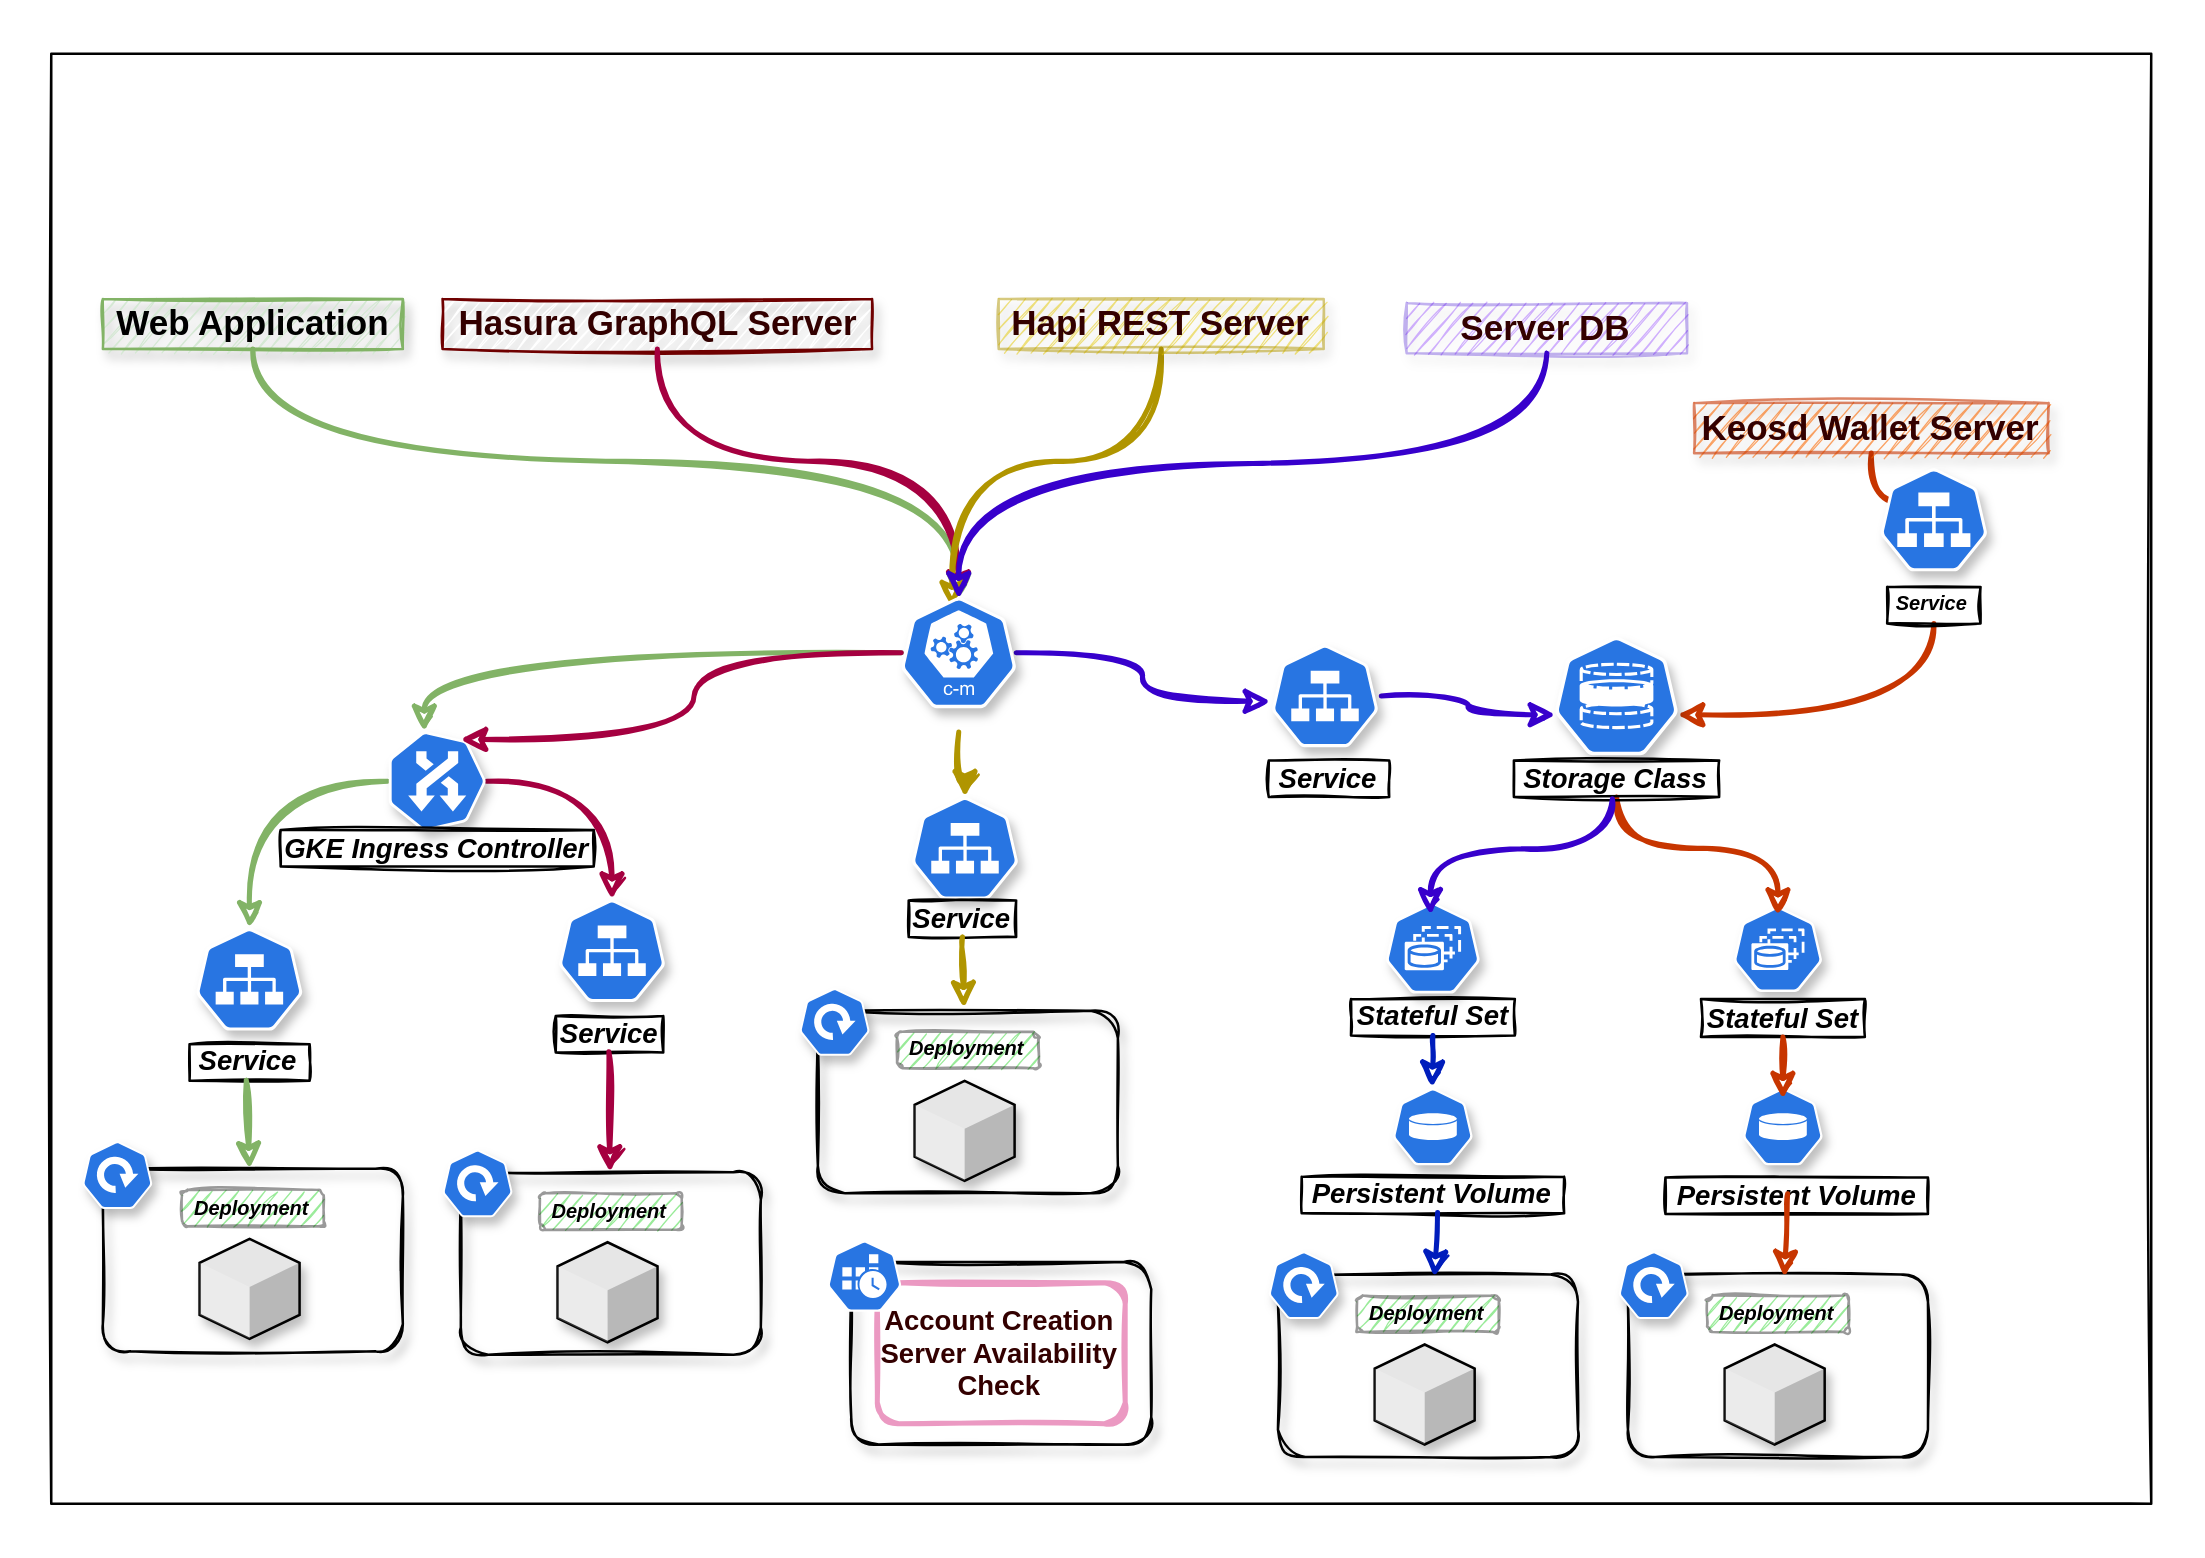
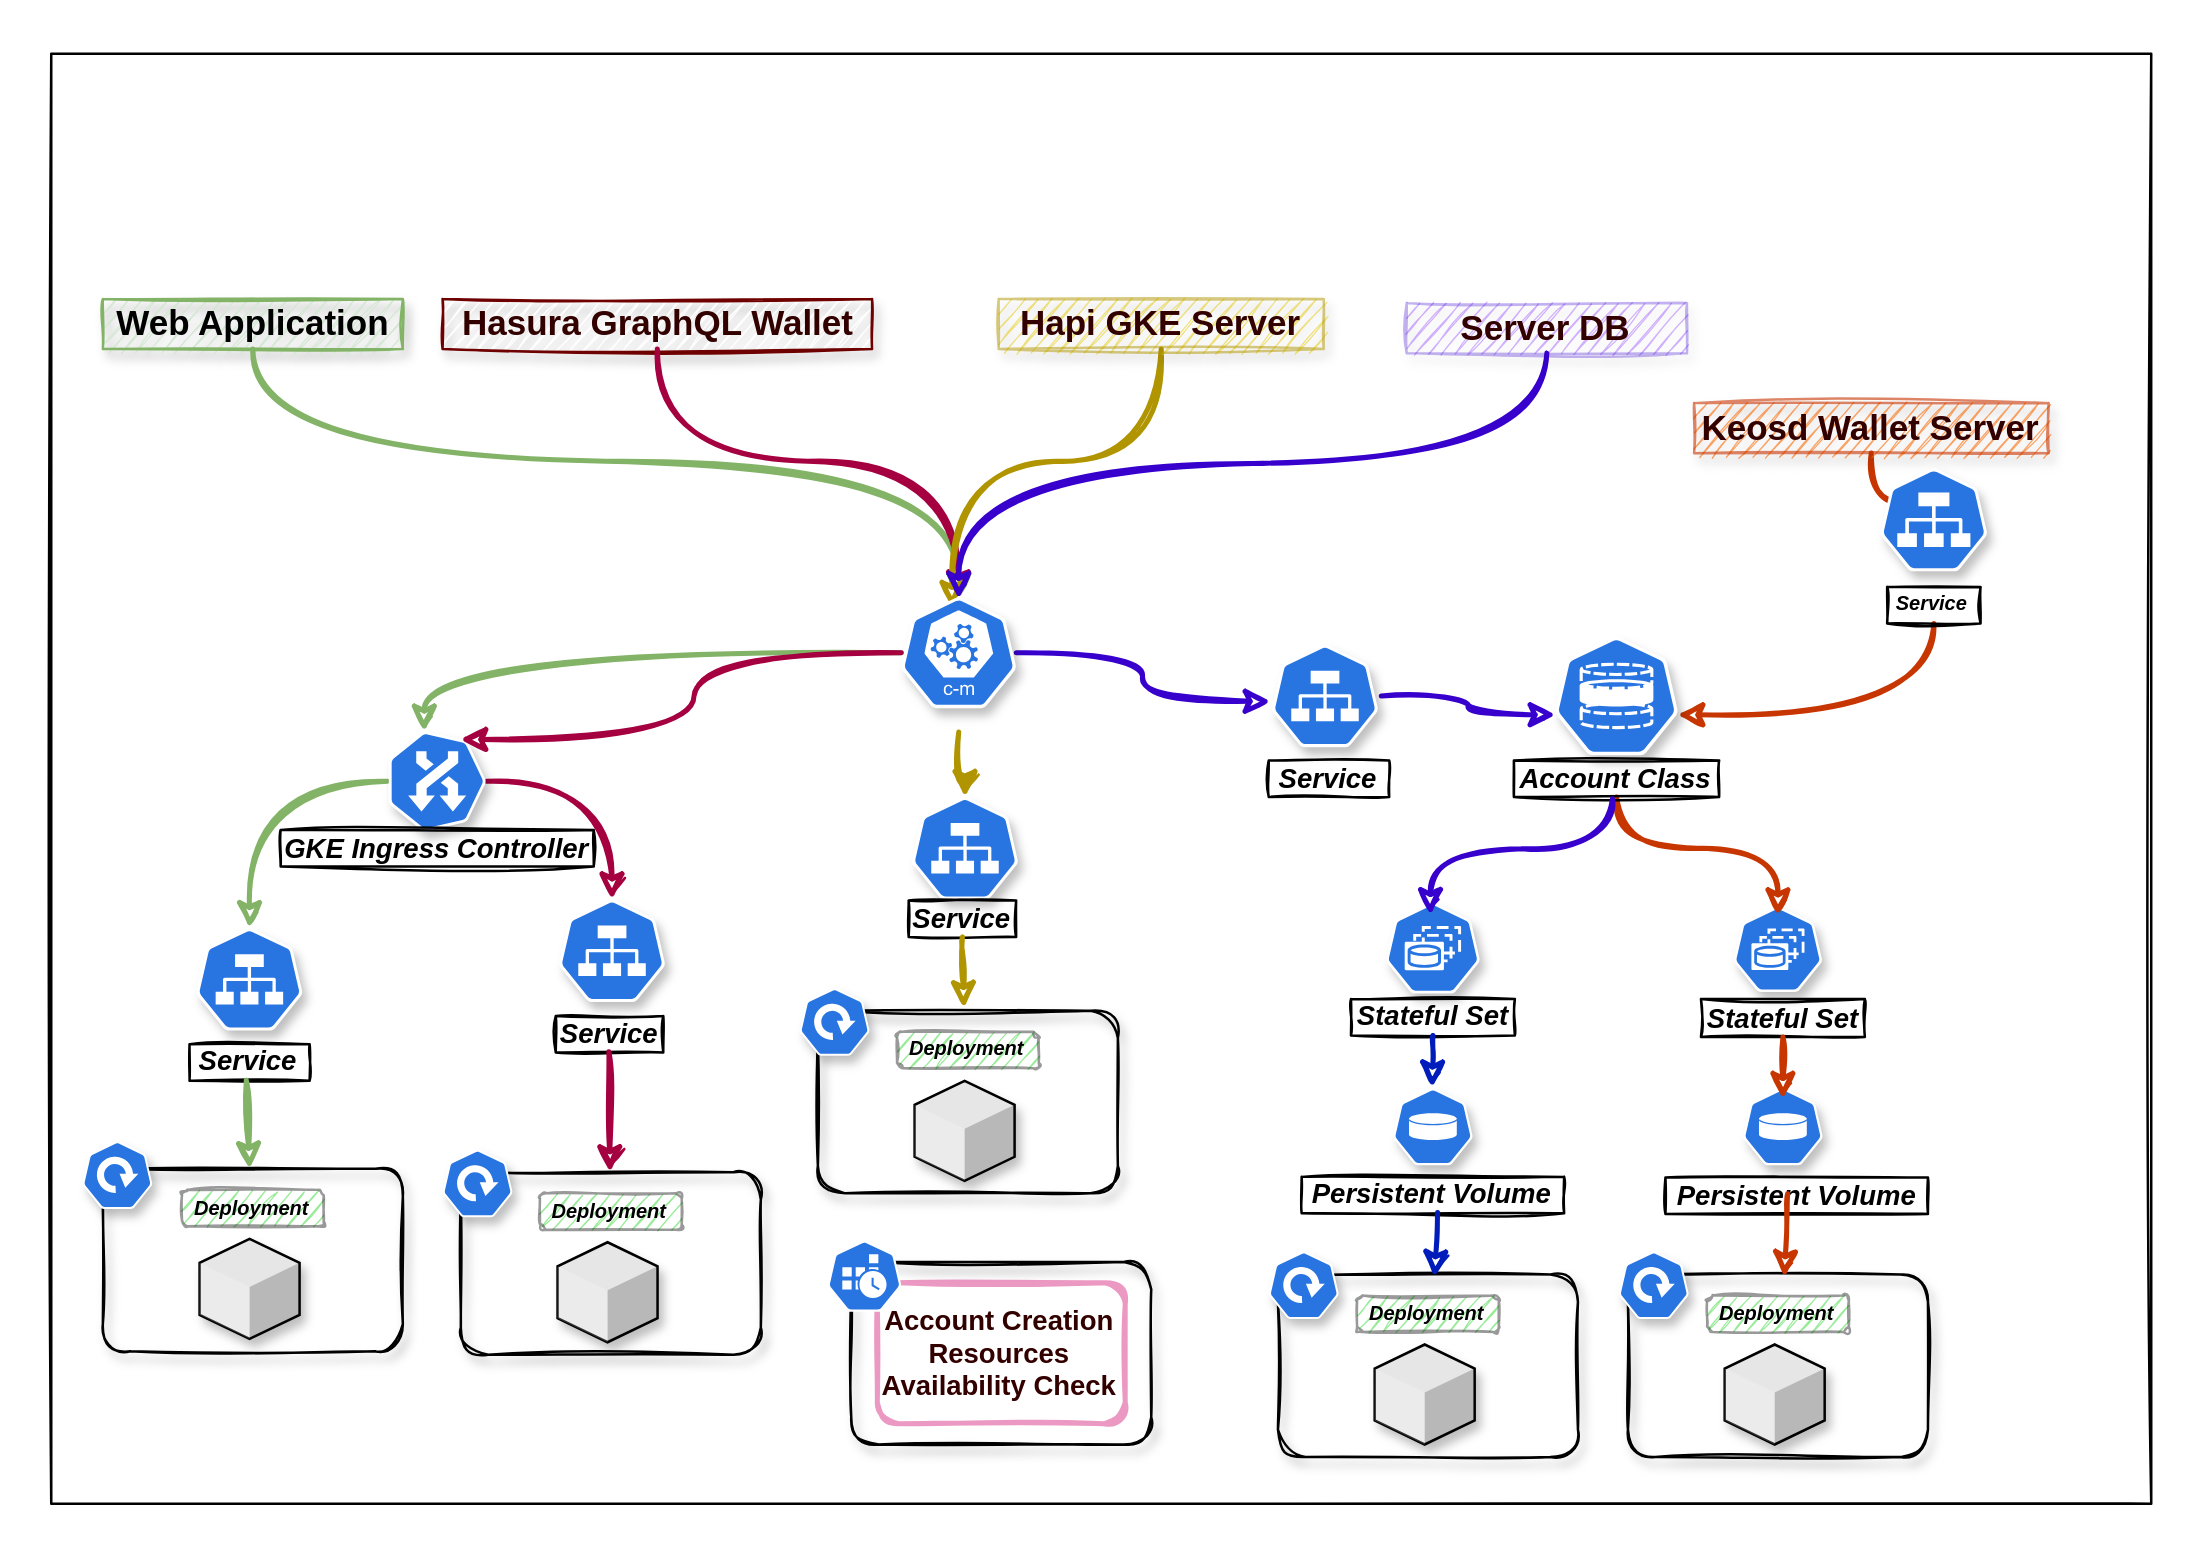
(659, 324) -> (659, 324)
(1161, 324) -> (1161, 324)
(1616, 779) -> (1616, 779)
(1000, 1354) -> (1000, 1354)
